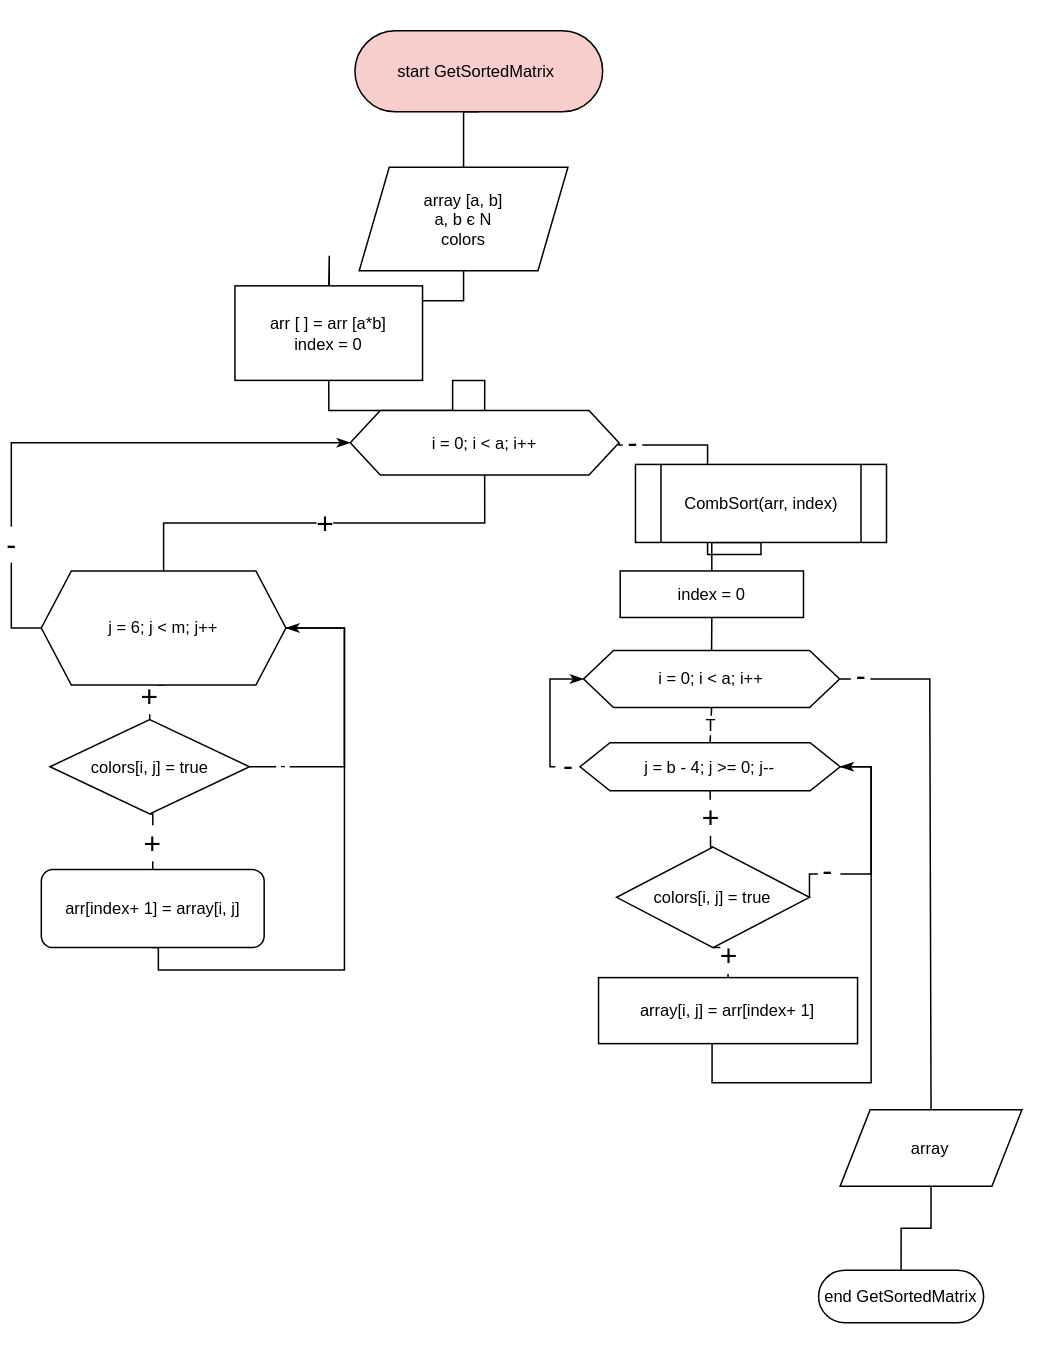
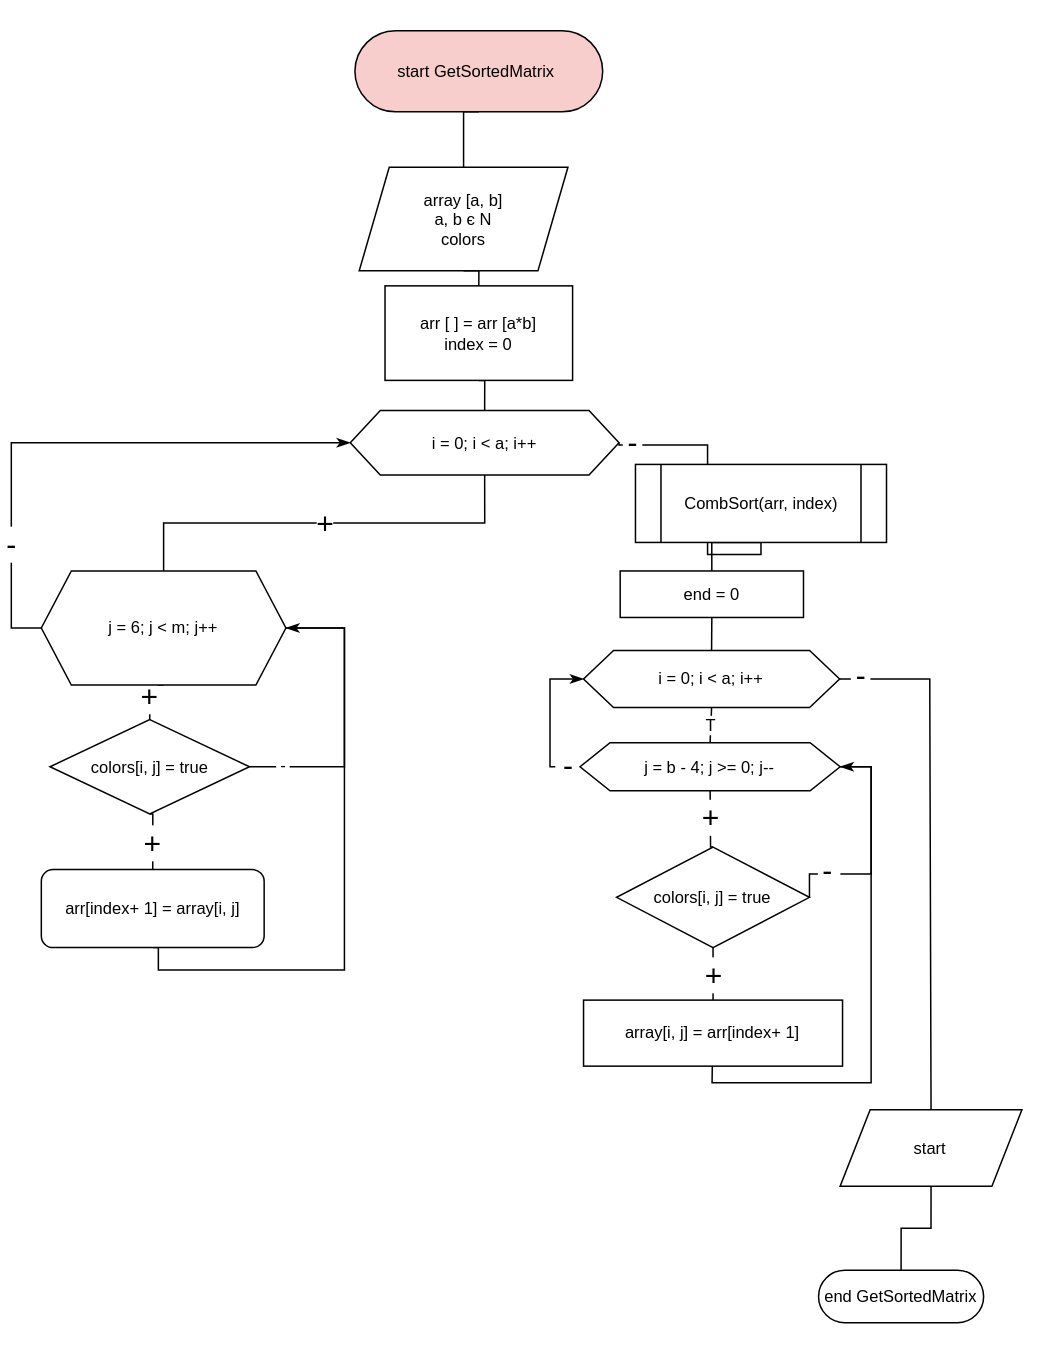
(329, 333) -> (479, 333)
(712, 595) -> (712, 595)
(728, 1010) -> (713, 1033)
(930, 1148) -> (930, 1148)
